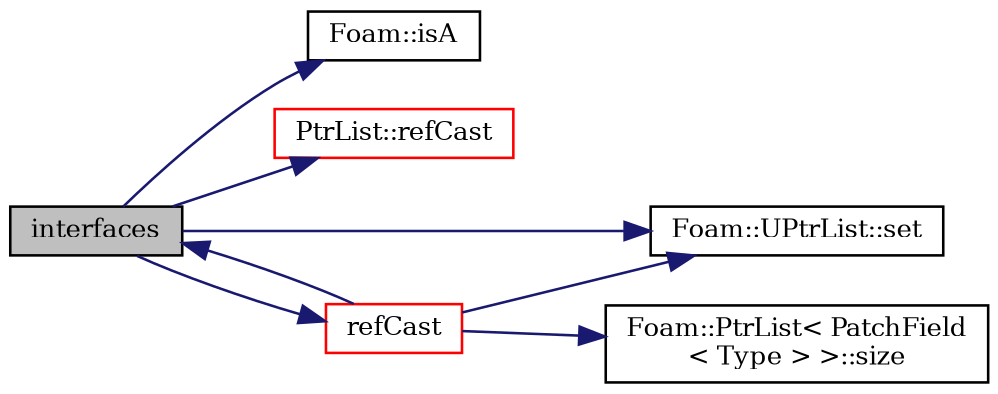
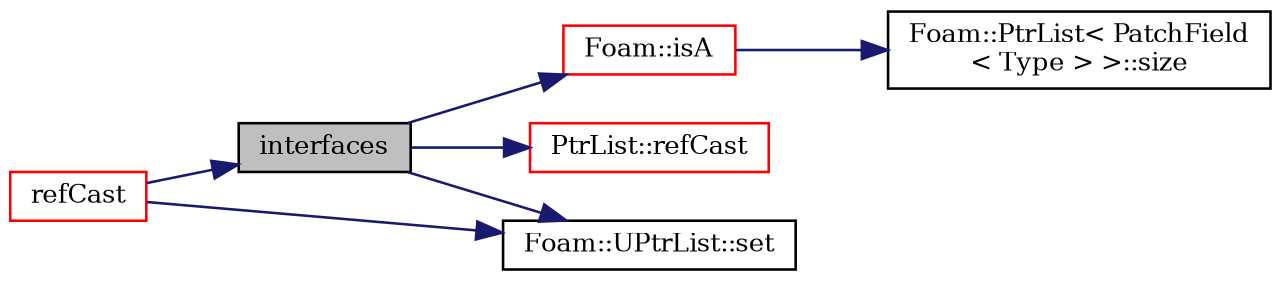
(394, 36) -> (649, 50)
(218, 288) -> none
(520, 333) -> (799, 50)
